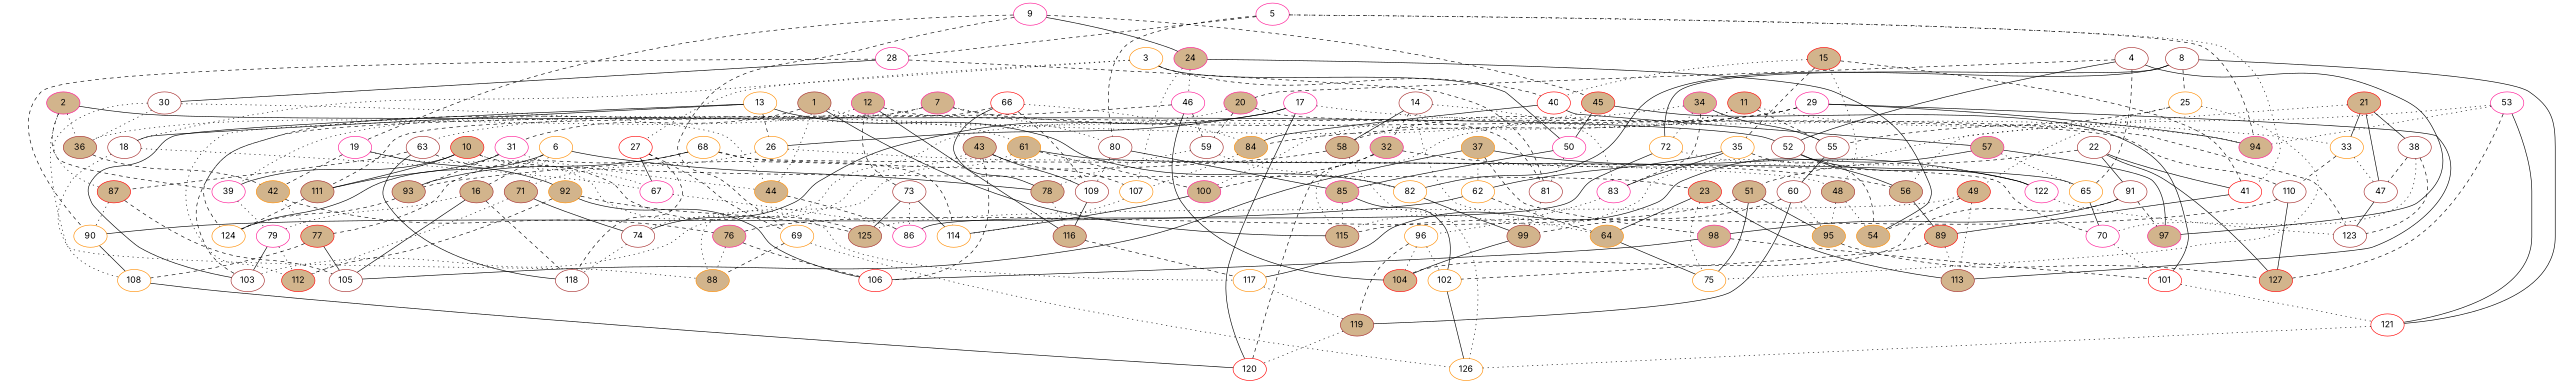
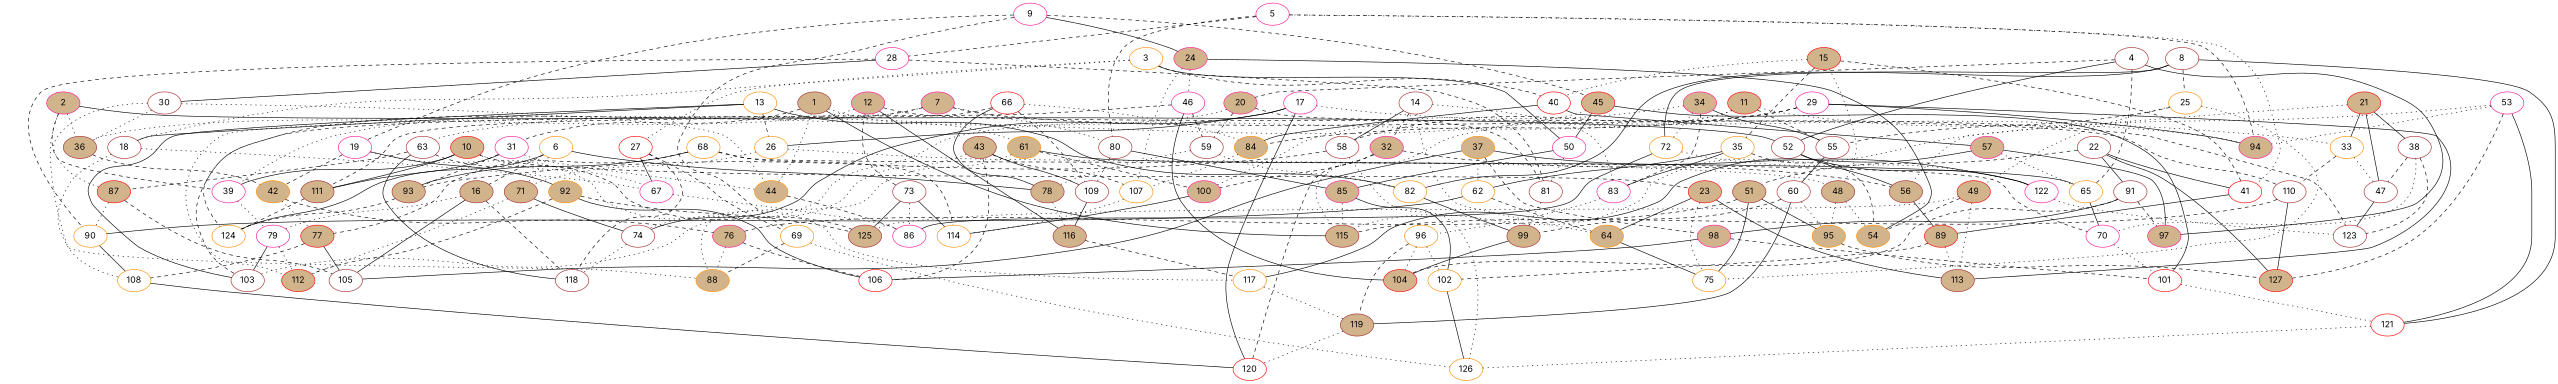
(1342, 147) -> (1342, 147)
